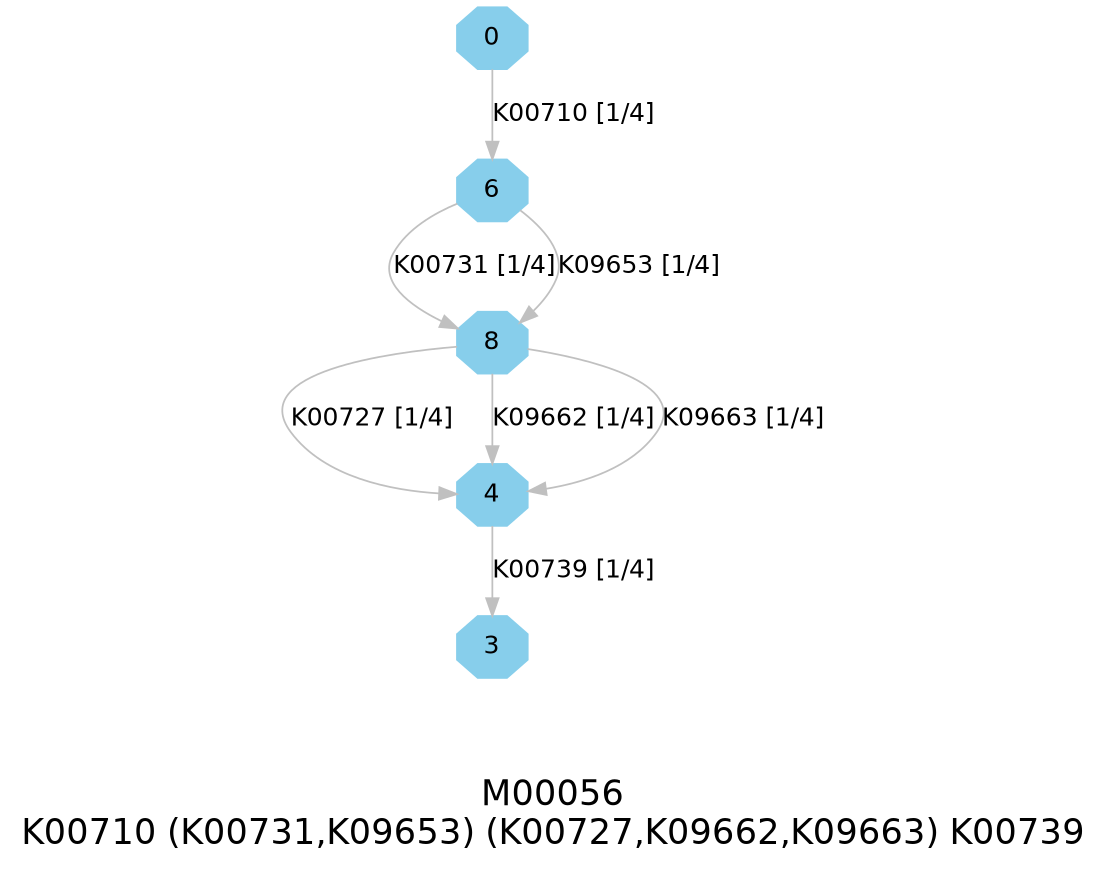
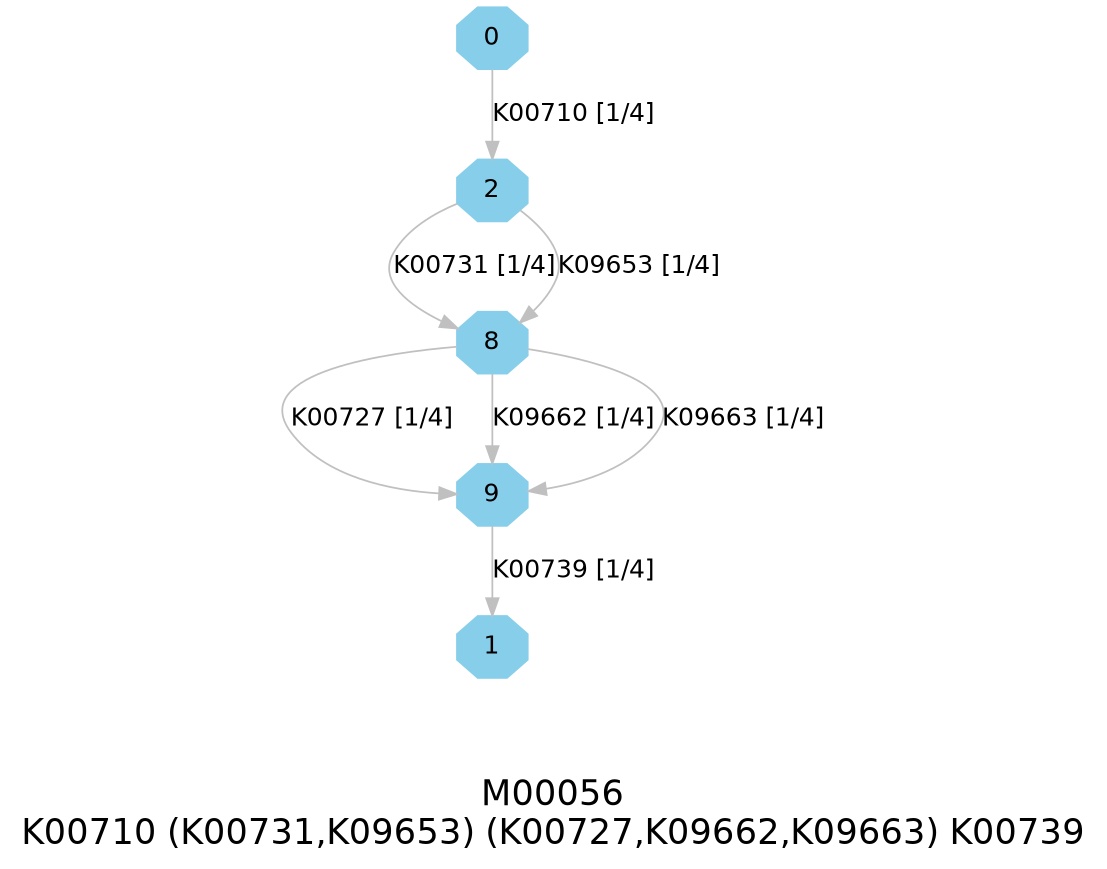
(492, 190) -> (492, 190)
(492, 495) -> (492, 495)
(492, 647) -> (492, 647)
